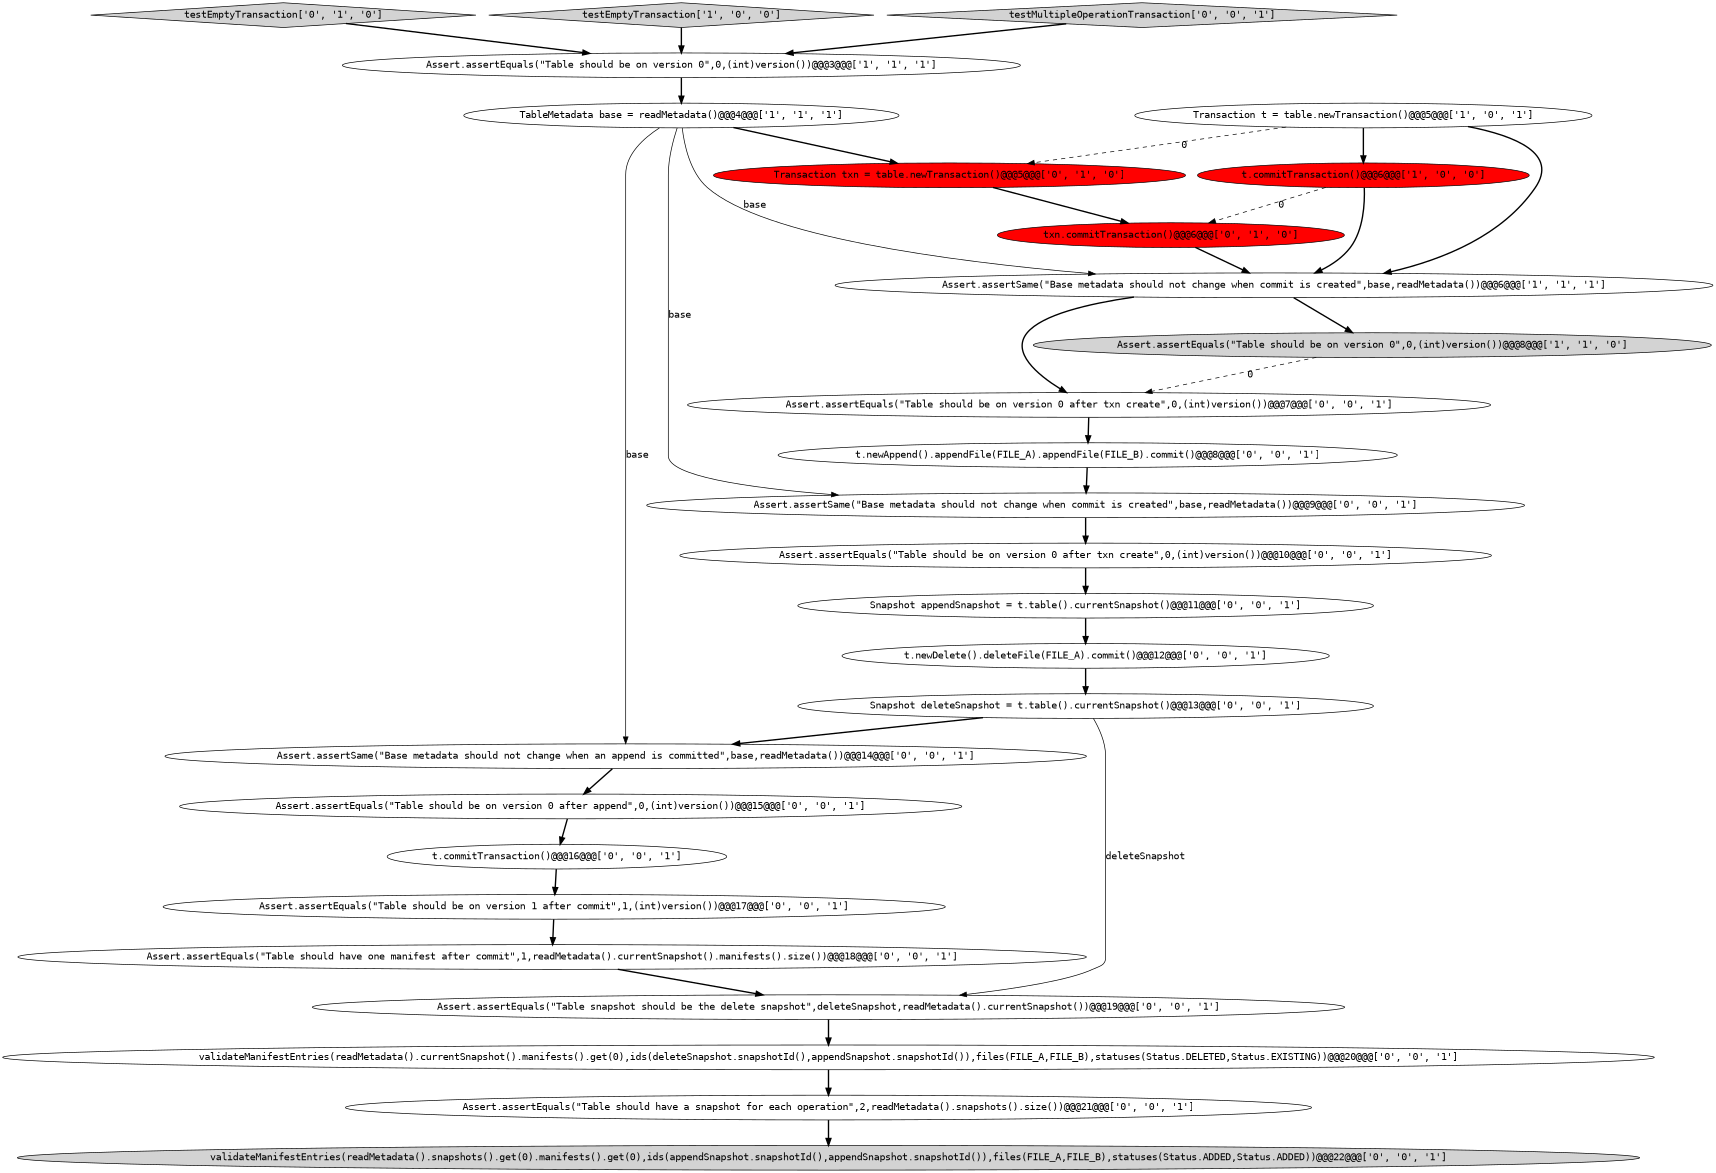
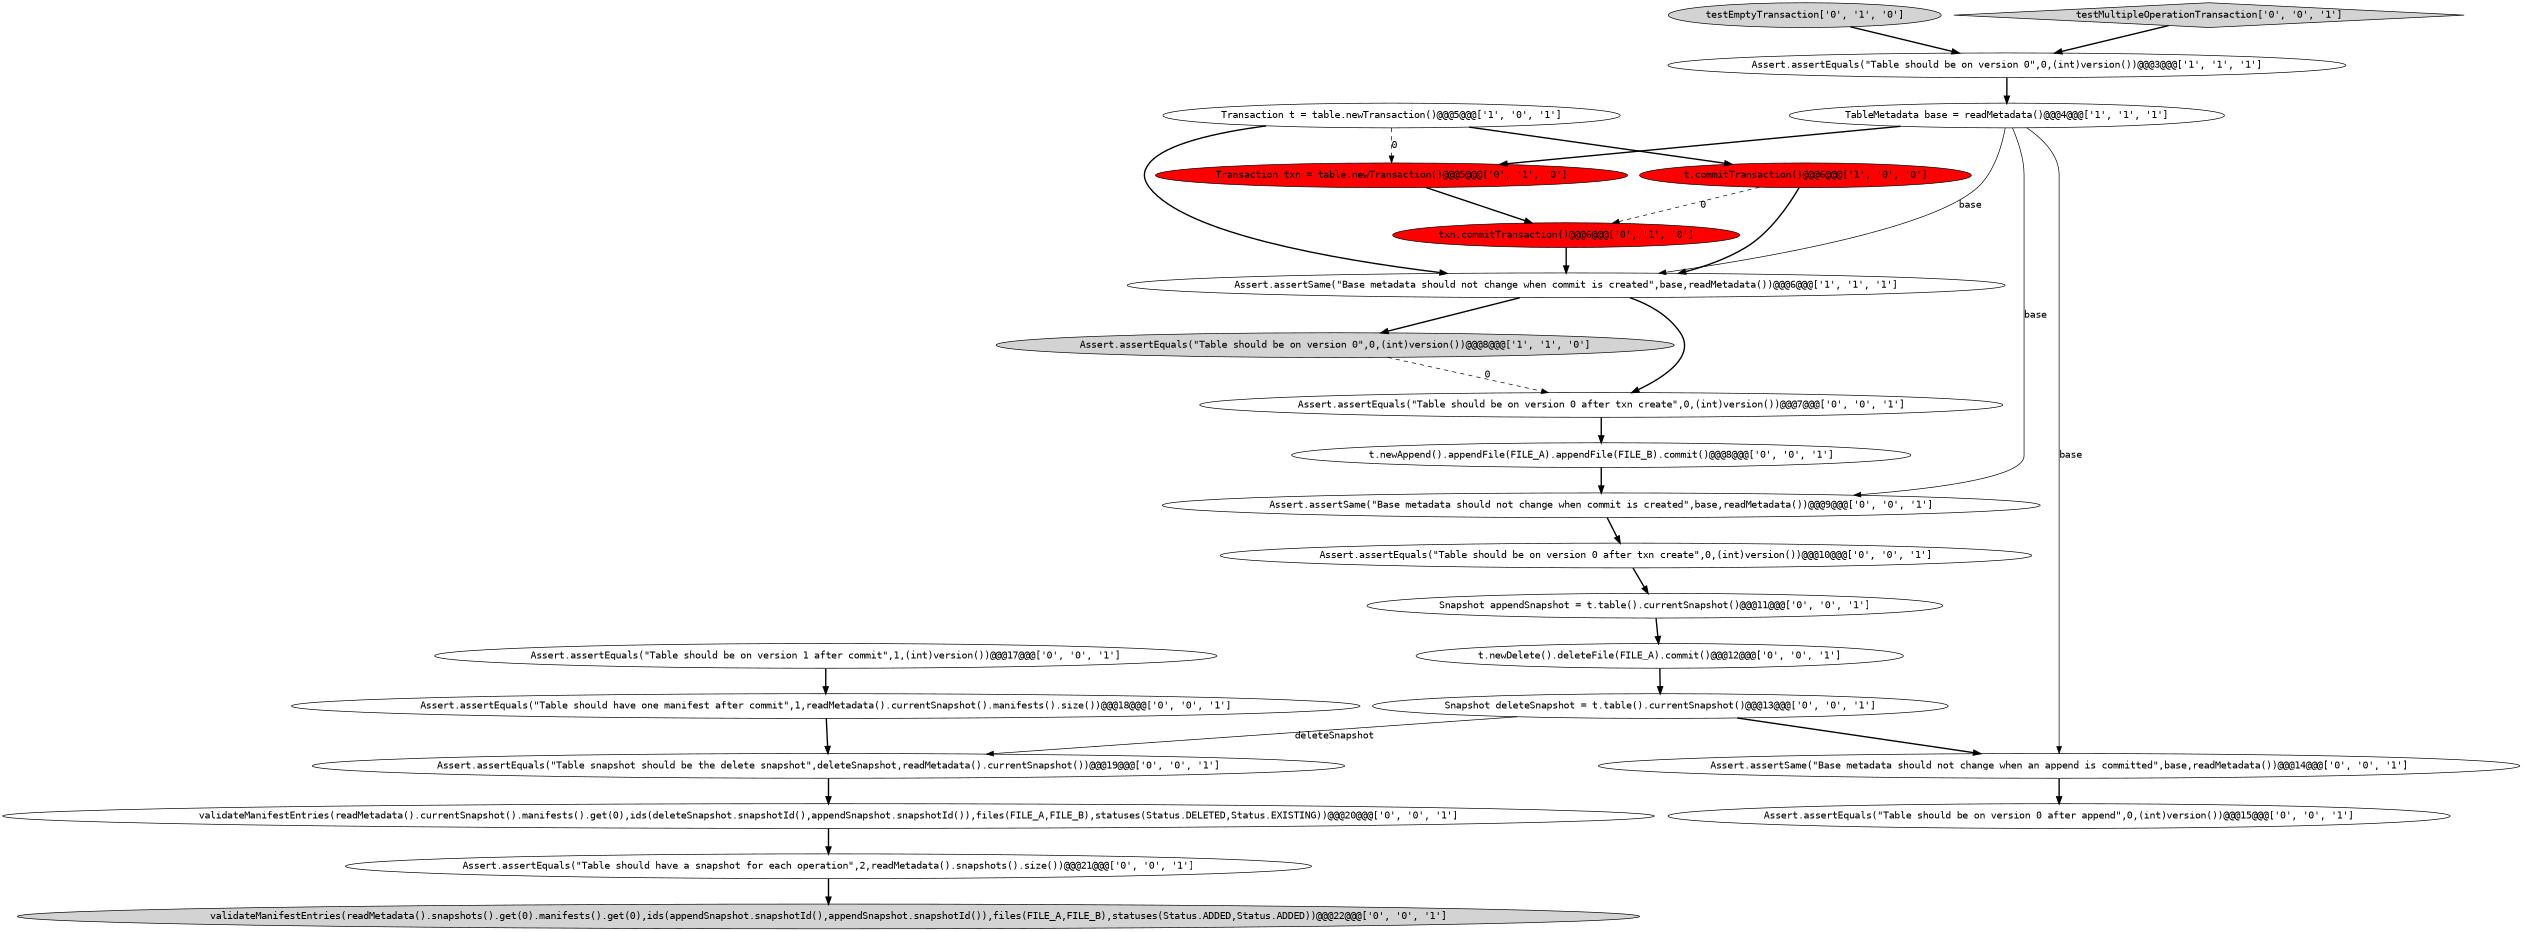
(283, 15) -> (1805, 15)
(681, 15) -> none
(557, 857) -> none
